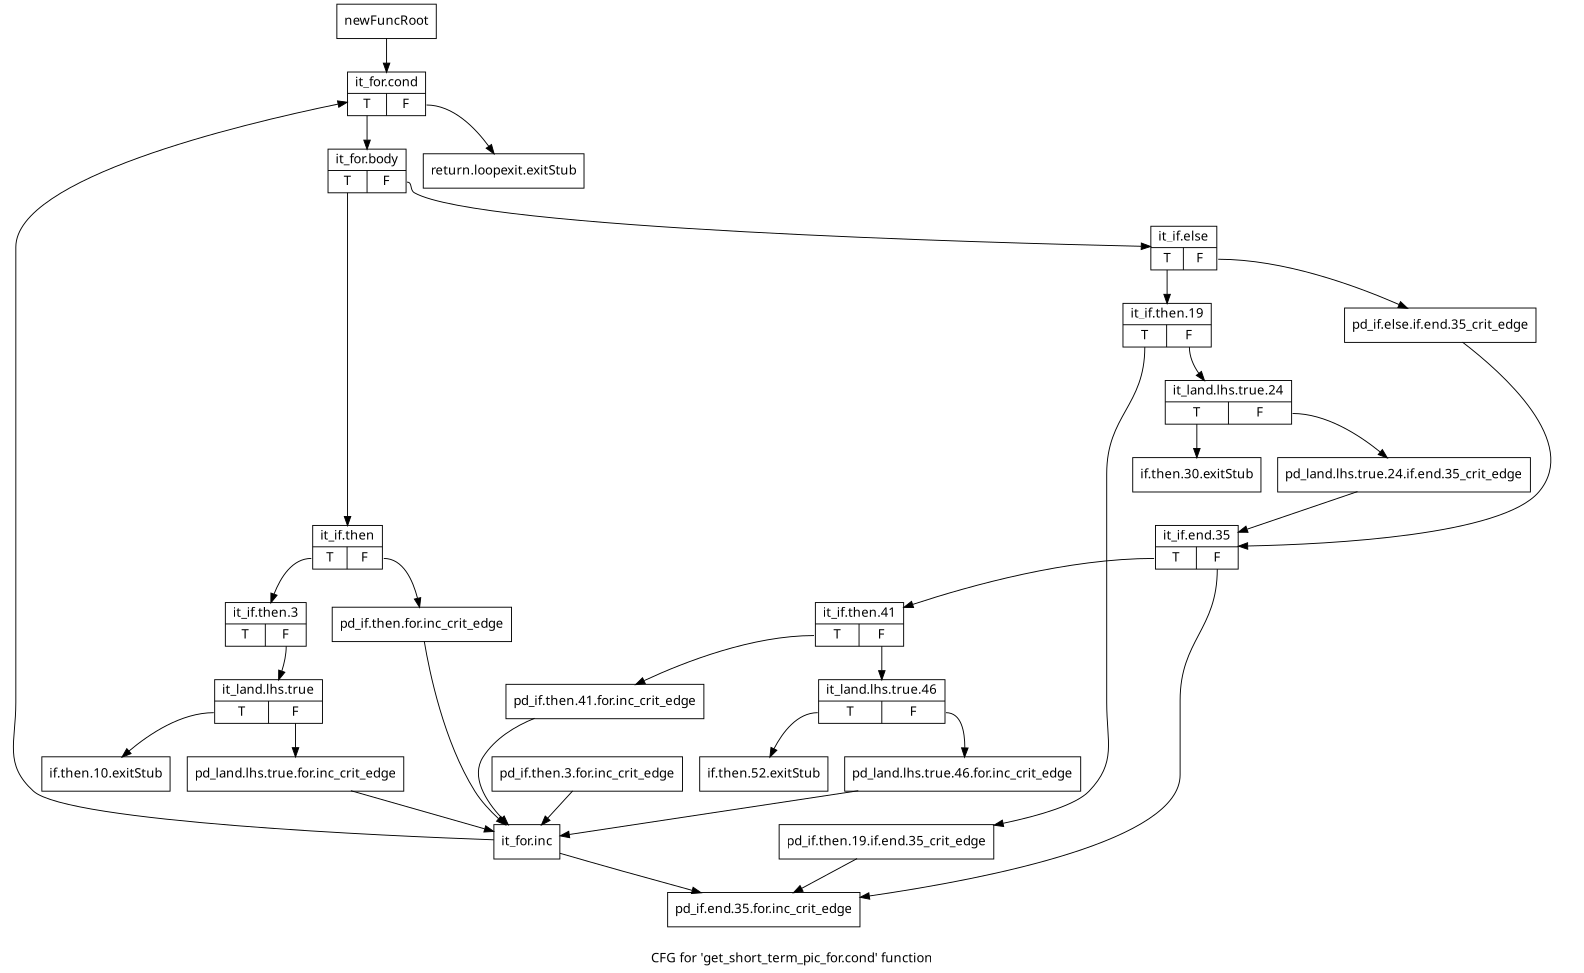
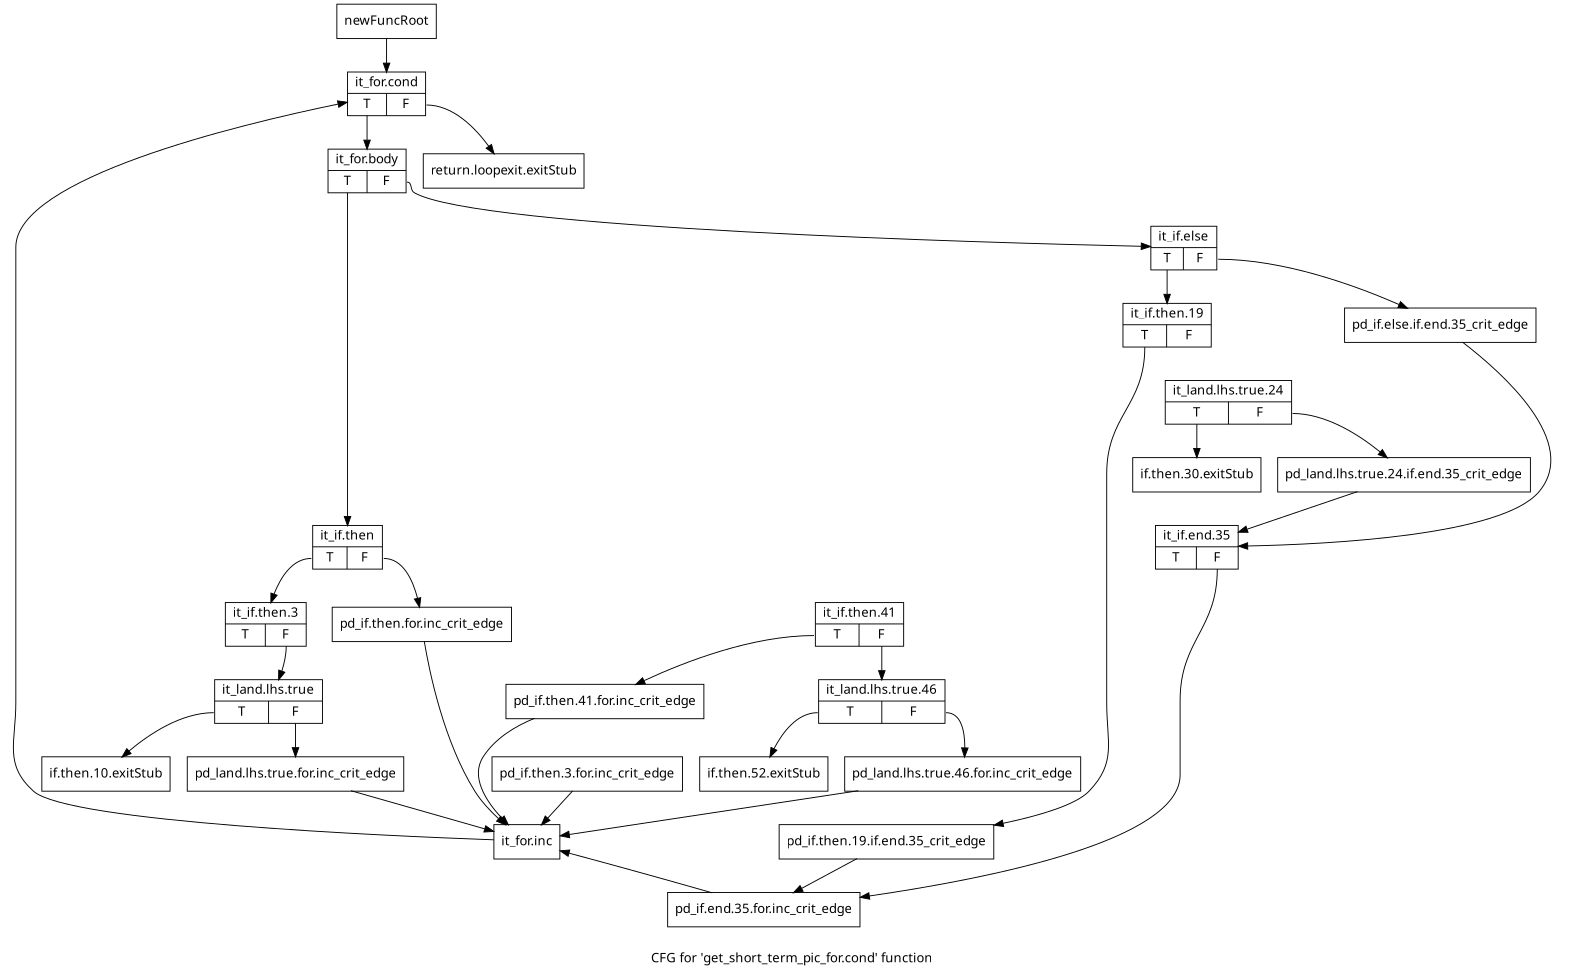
(1192, 361) -> none
(1032, 573) -> none
(626, 872) -> (641, 873)
